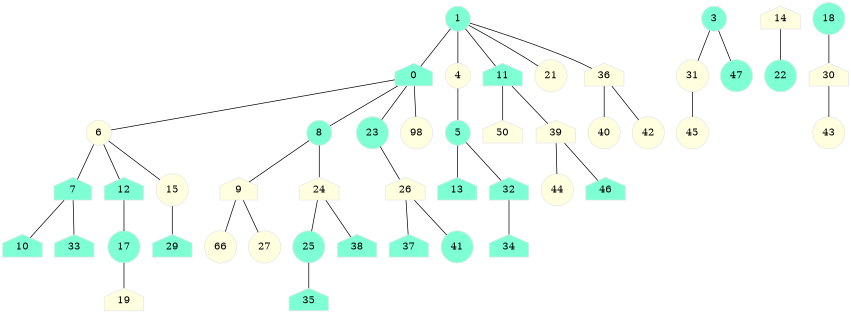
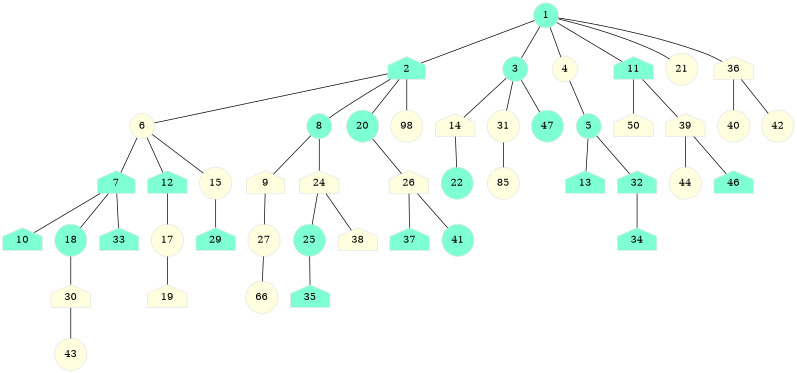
none -> (531, 42)
(414, 76) -> (407, 69)
none -> (485, 98)
(372, 133) -> (363, 126)
(692, 133) -> (503, 183)
none -> (94, 211)
(230, 216) -> (263, 269)
(124, 247) -> (167, 240)
(357, 247) -> (358, 240)
